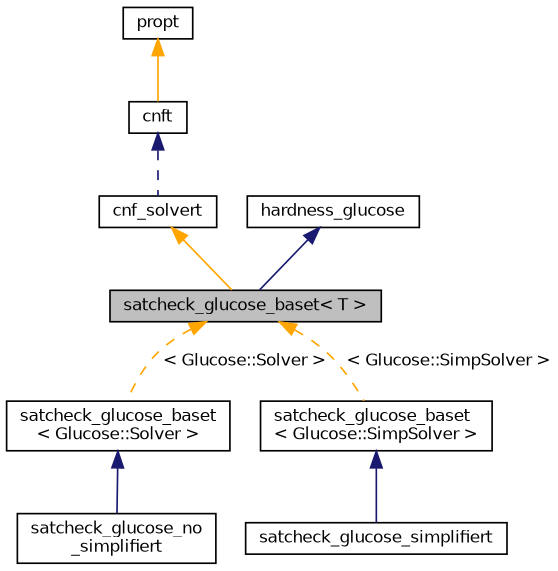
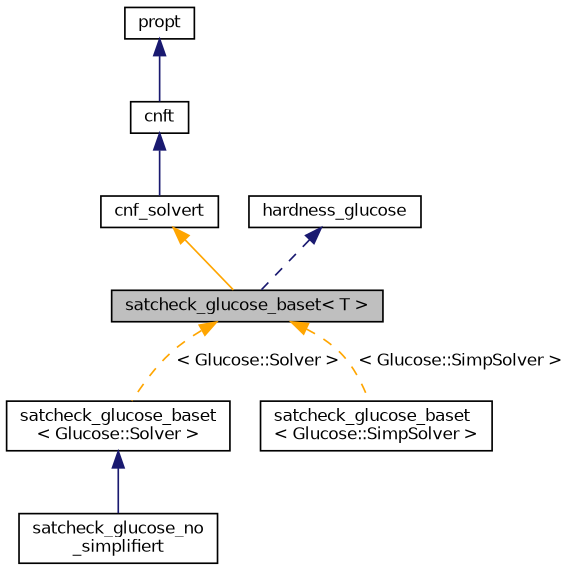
(158, 79) -> (160, 79)
(158, 173) -> (160, 173)
(284, 265) -> (285, 265)
(376, 538) -> none
